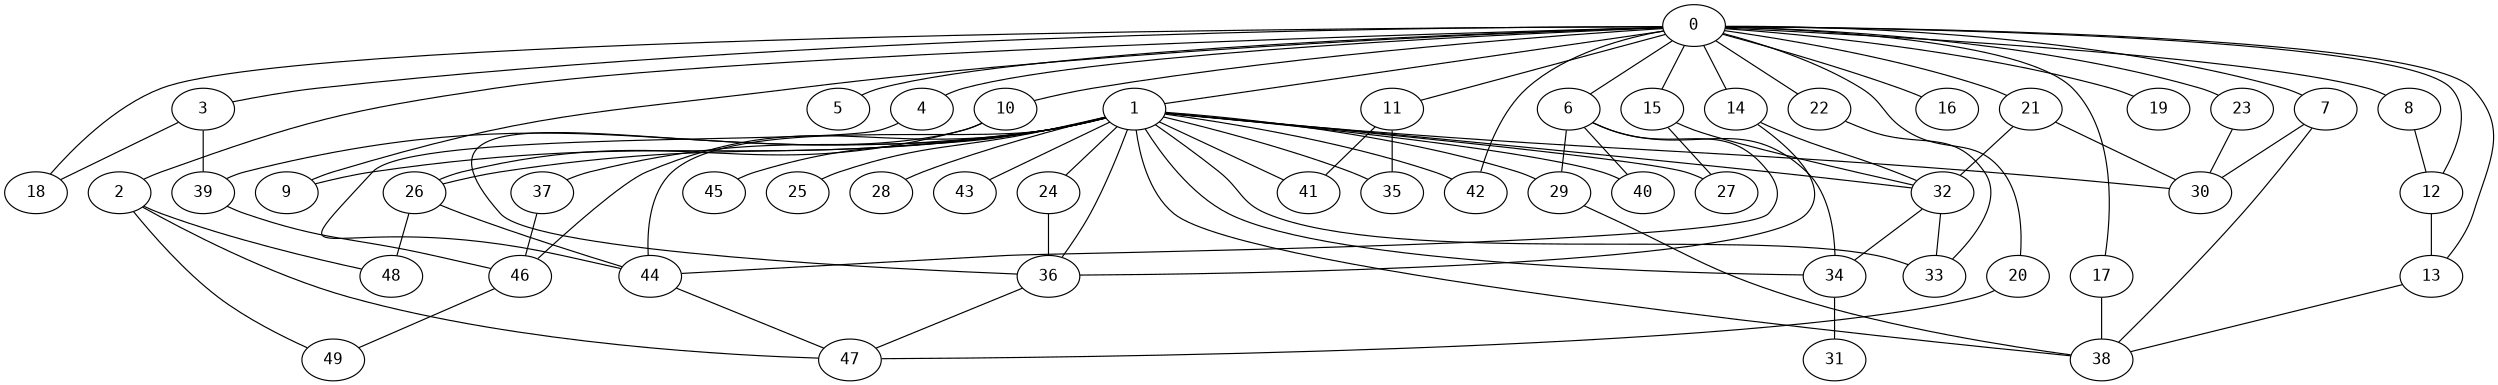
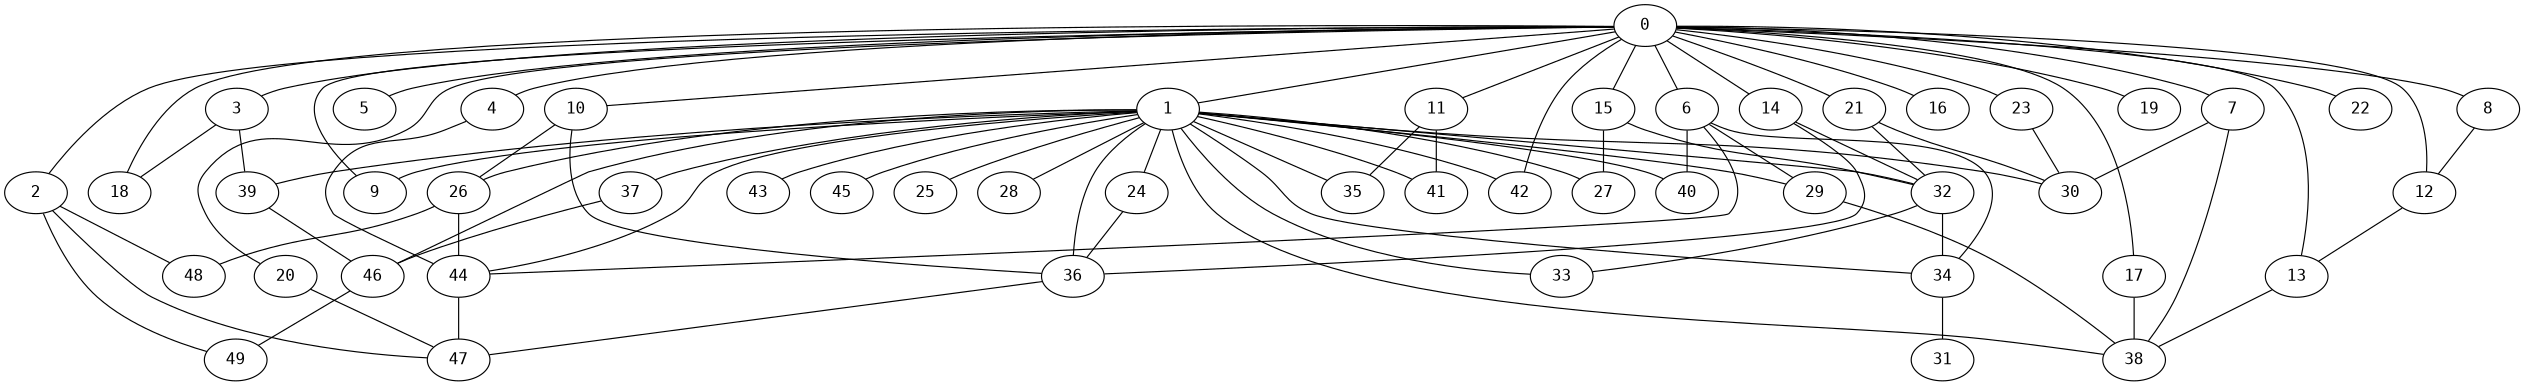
(1989, 183) -> none
